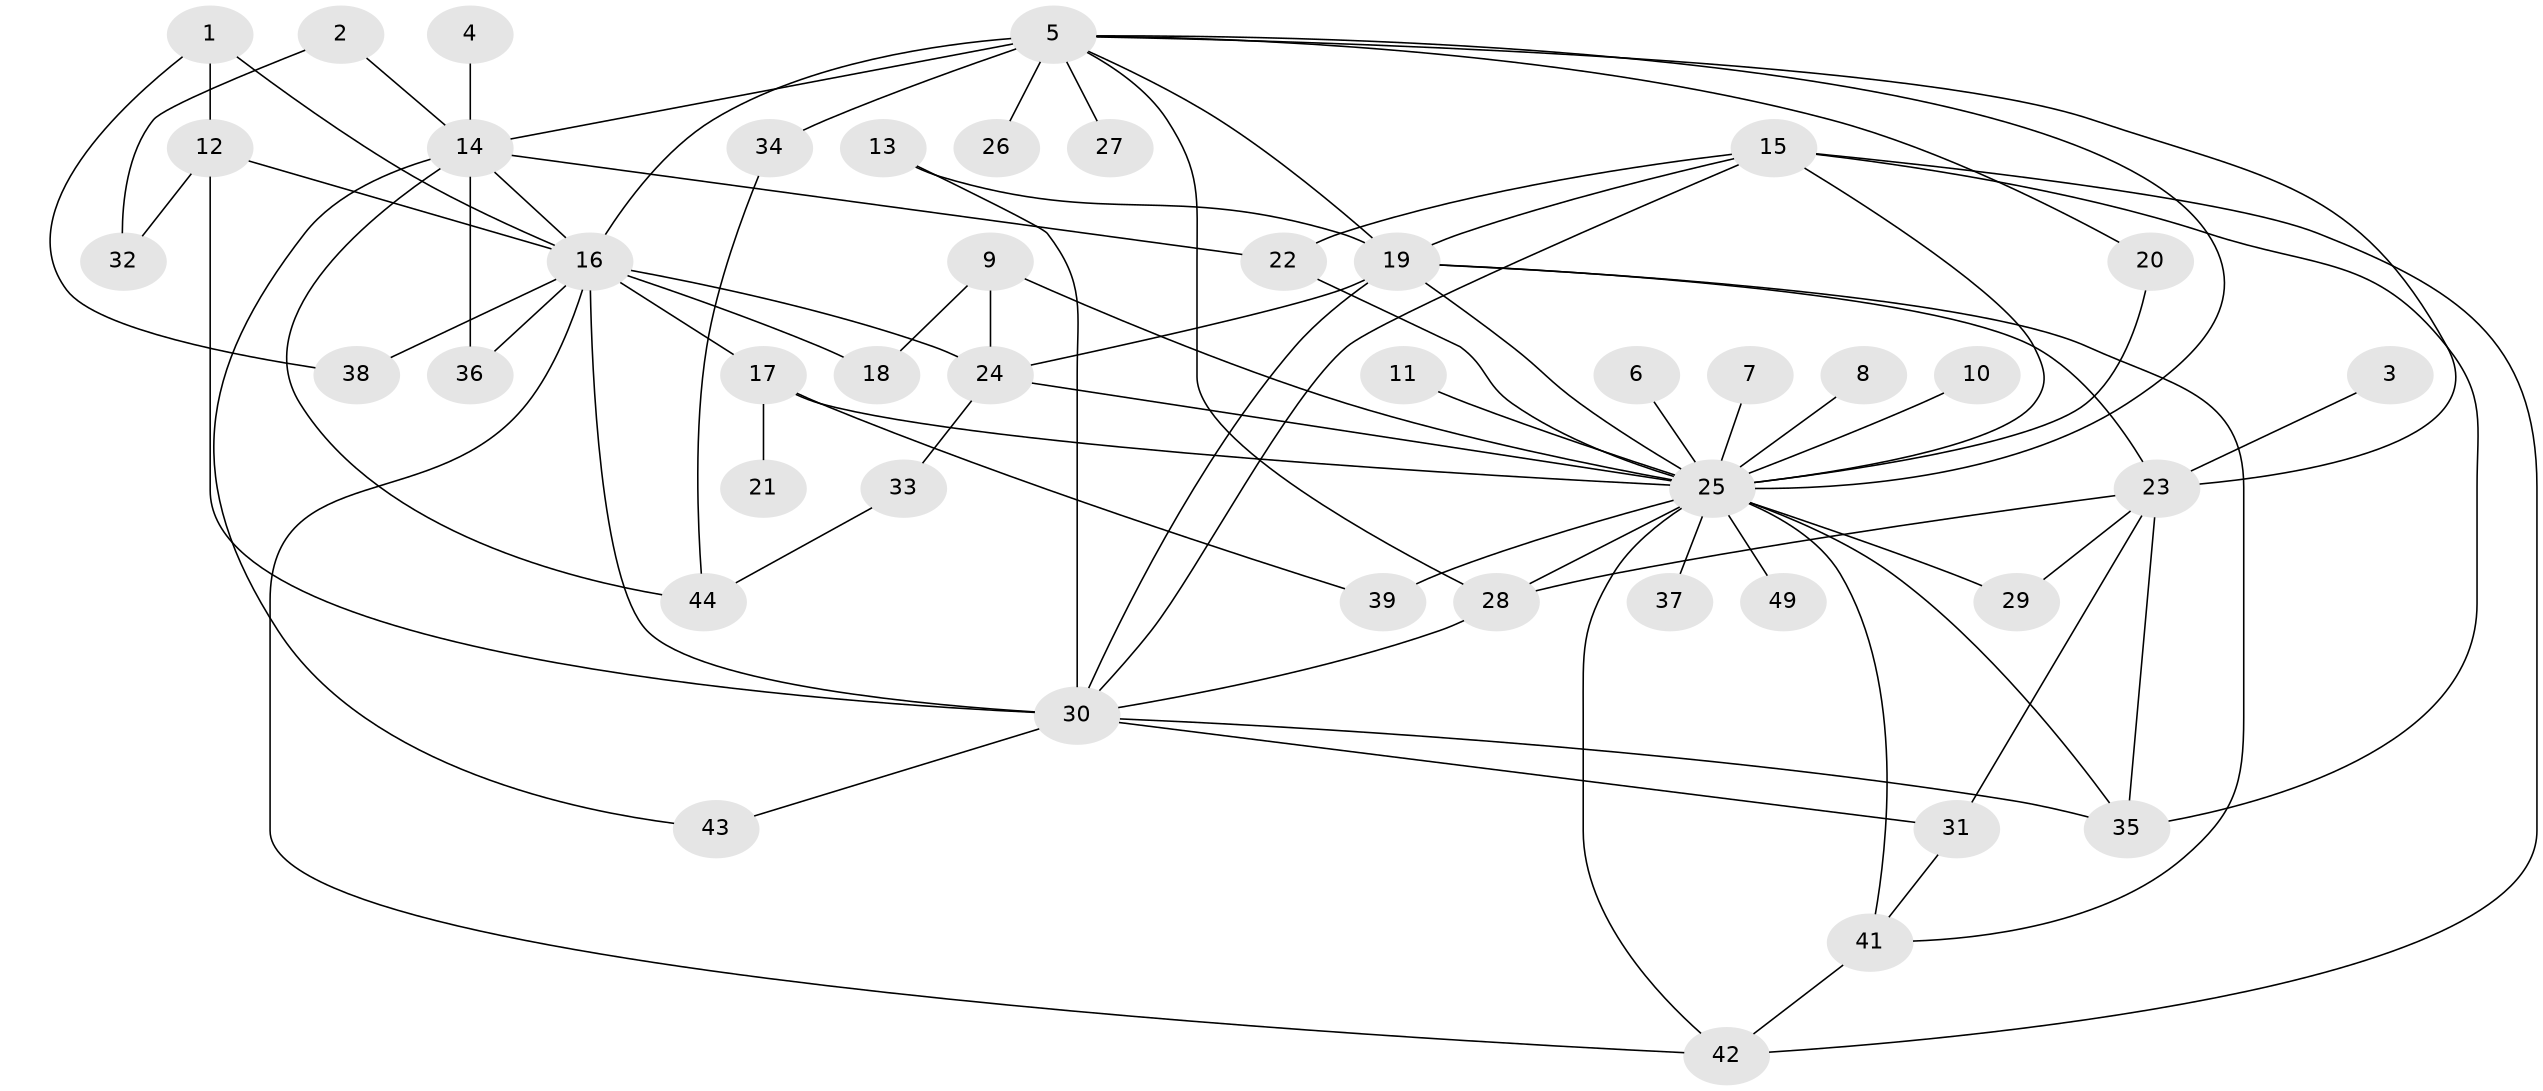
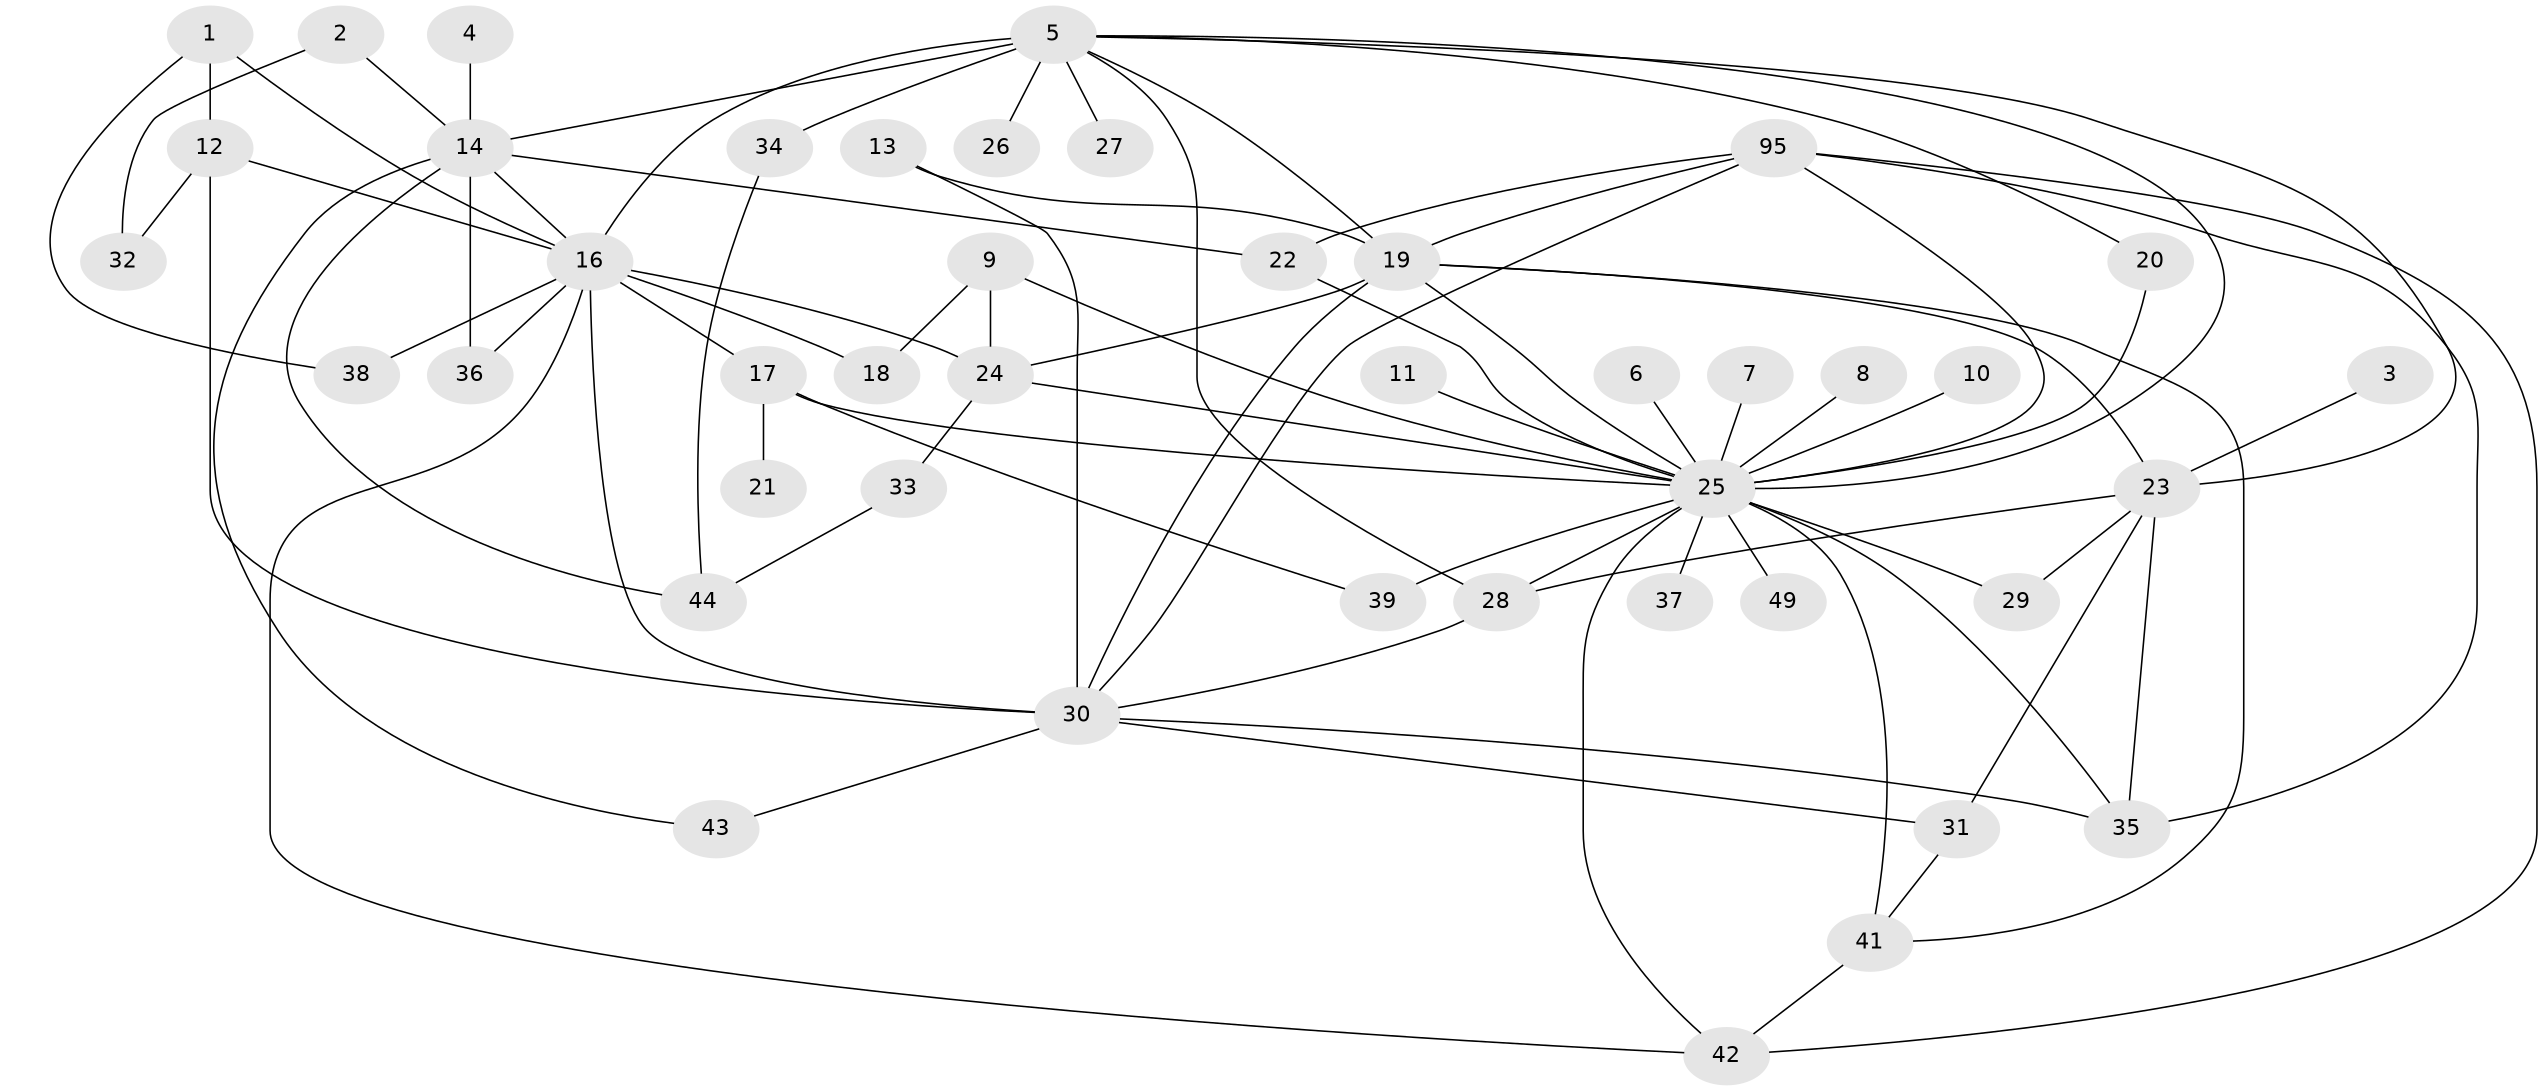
(1774, 148) -> (1774, 148)
